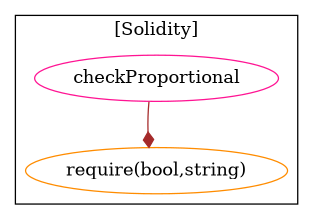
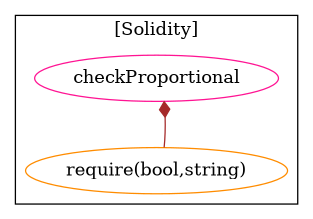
(148, 117) -> (165, 132)
